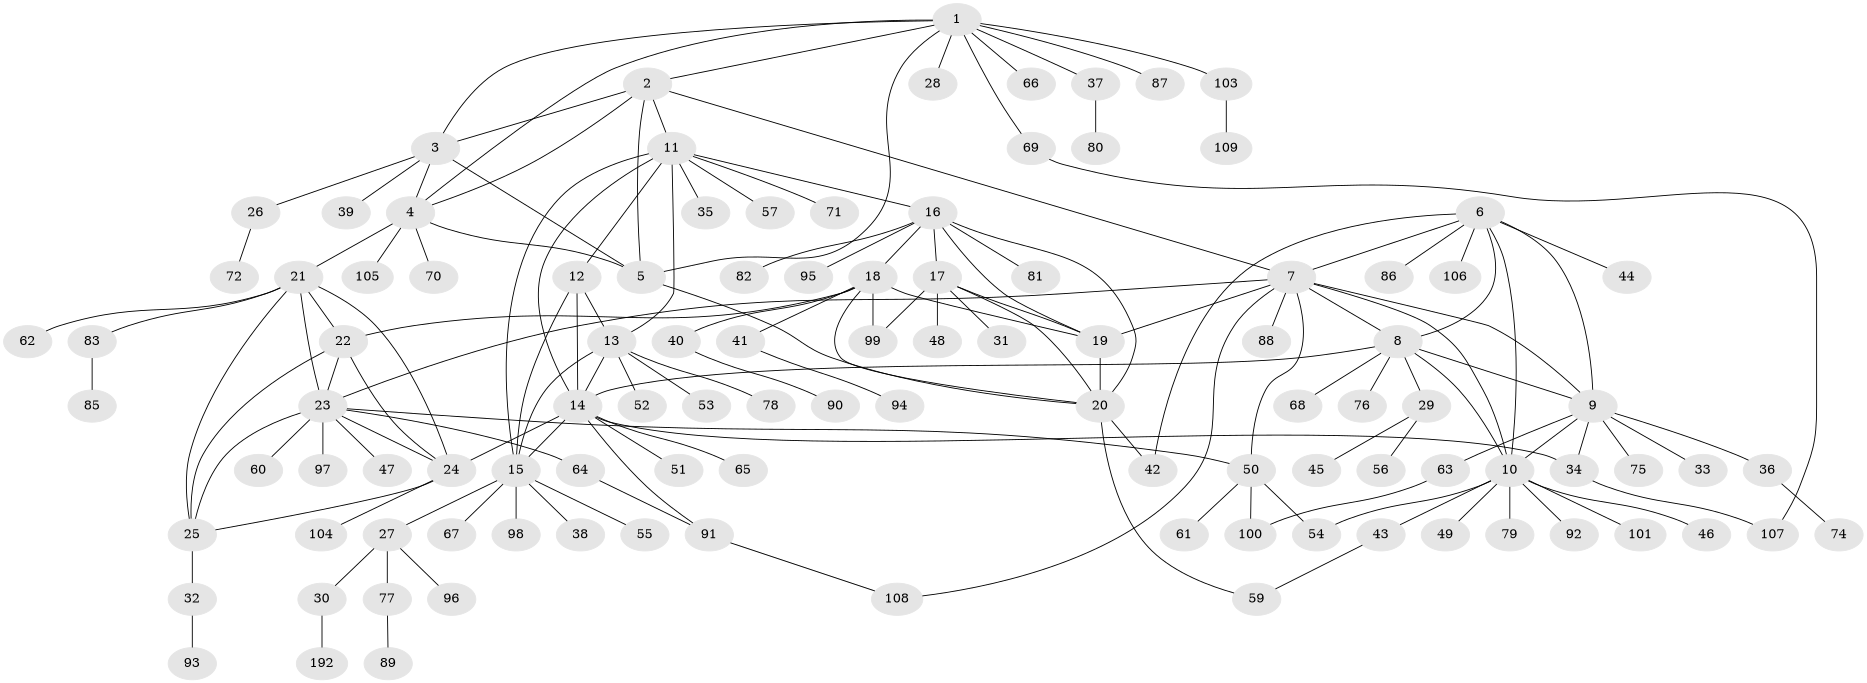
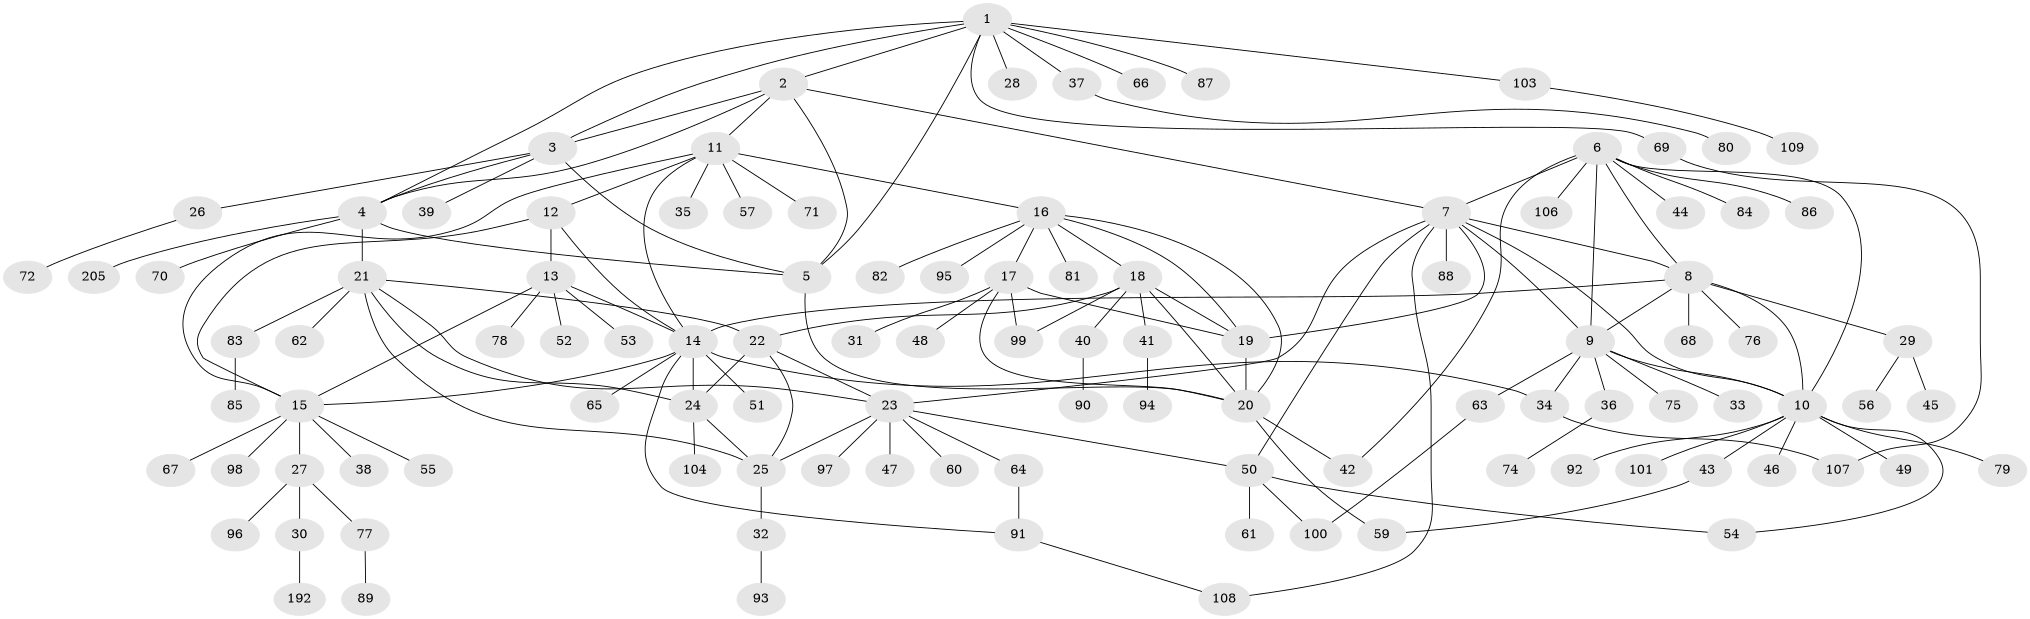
none -> (1745, 213)
(674, 258) -> none
(368, 277) -> (94, 277)
(387, 438) -> none
